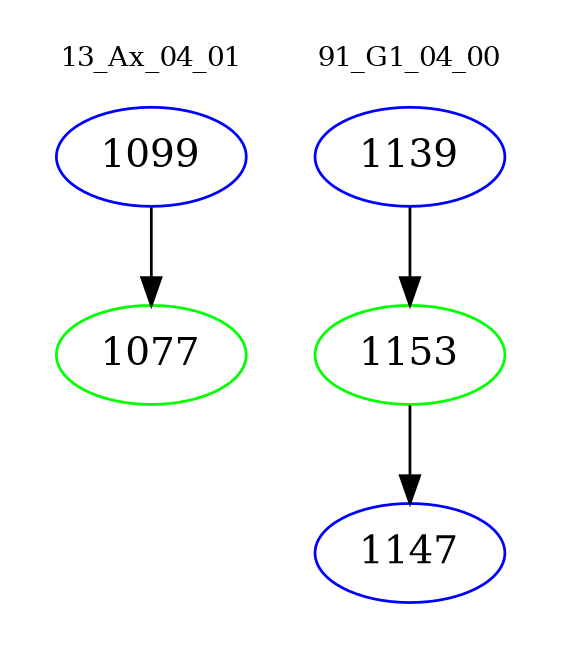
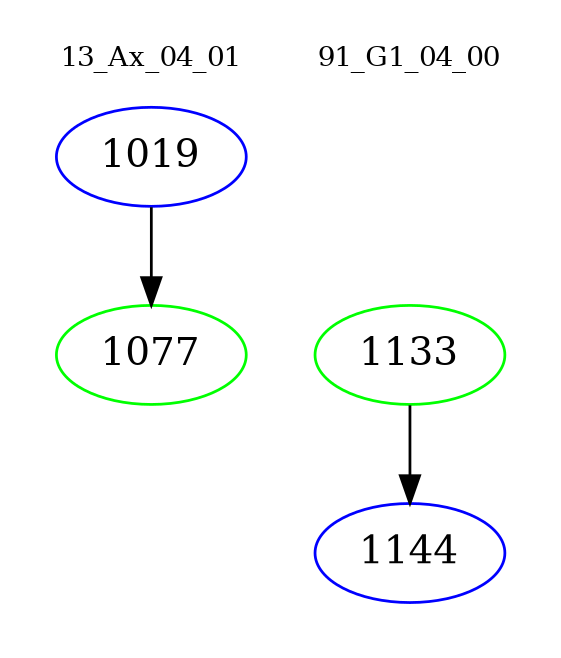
(151, 157) -> (151, 157)
(410, 157) -> none
(410, 355) -> (410, 355)
(410, 553) -> (410, 553)
